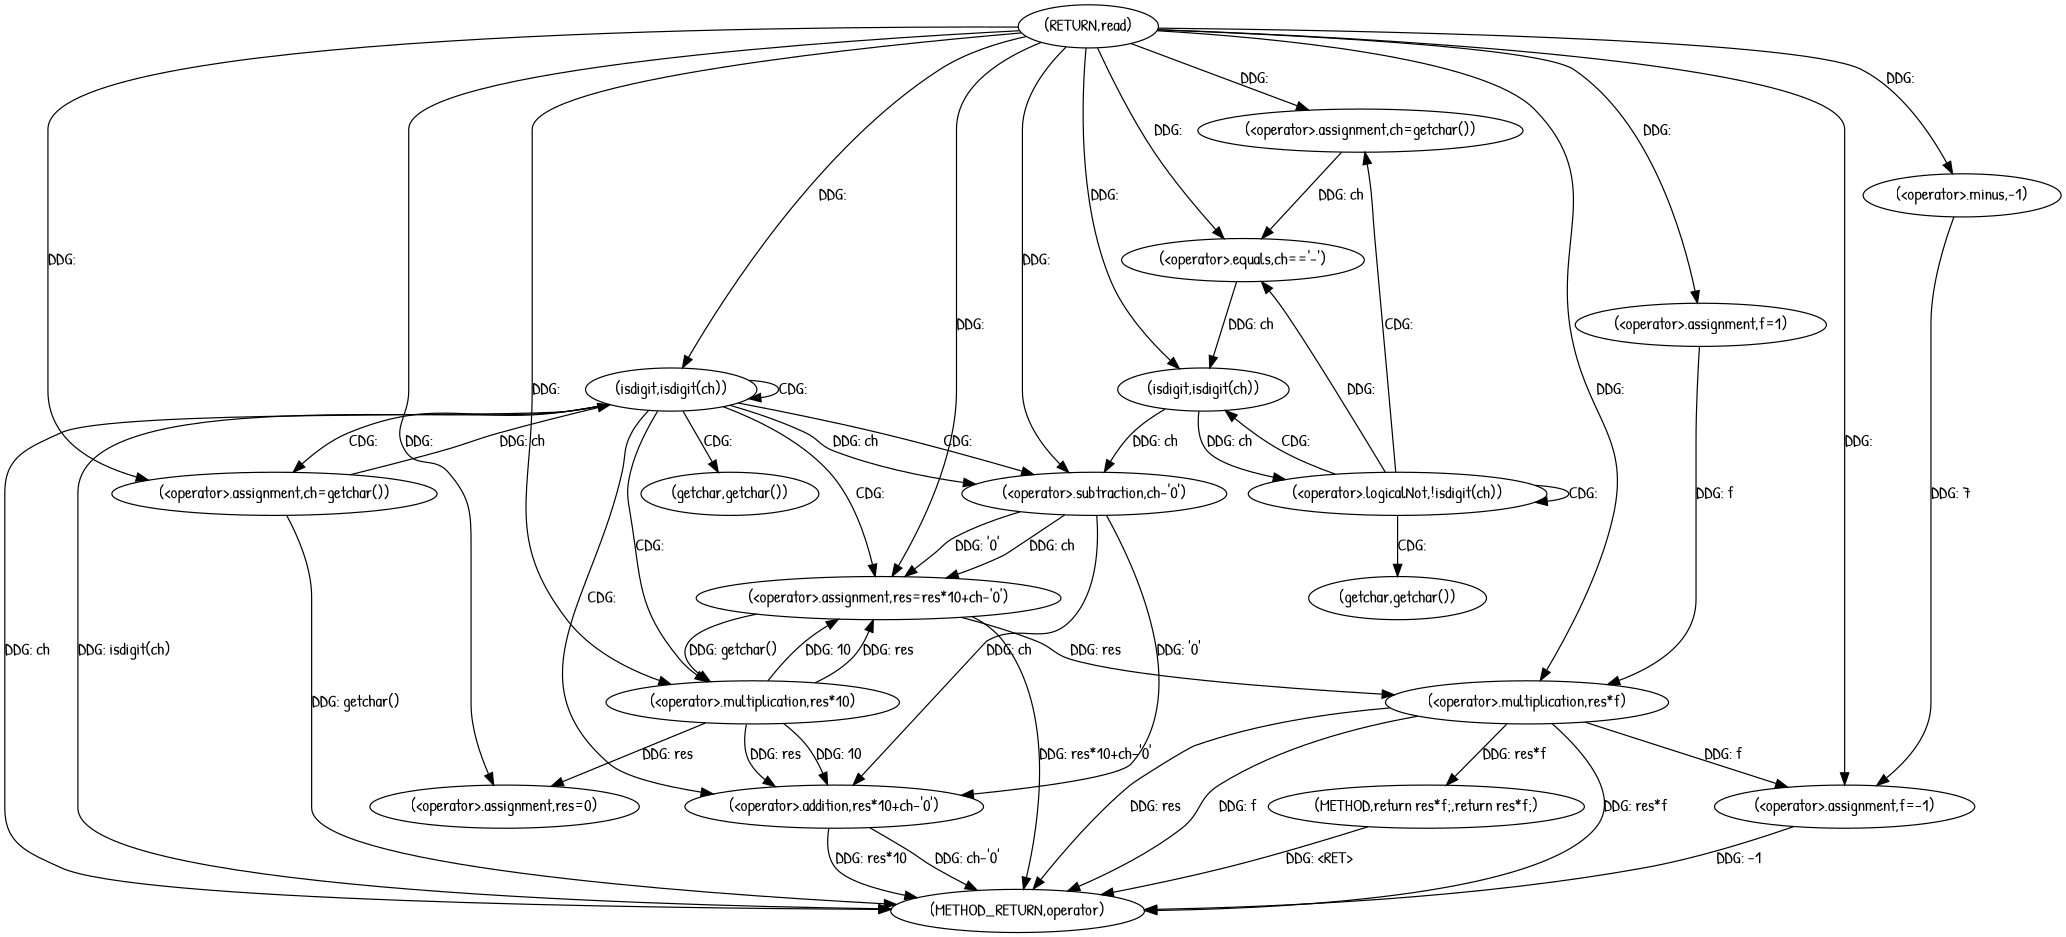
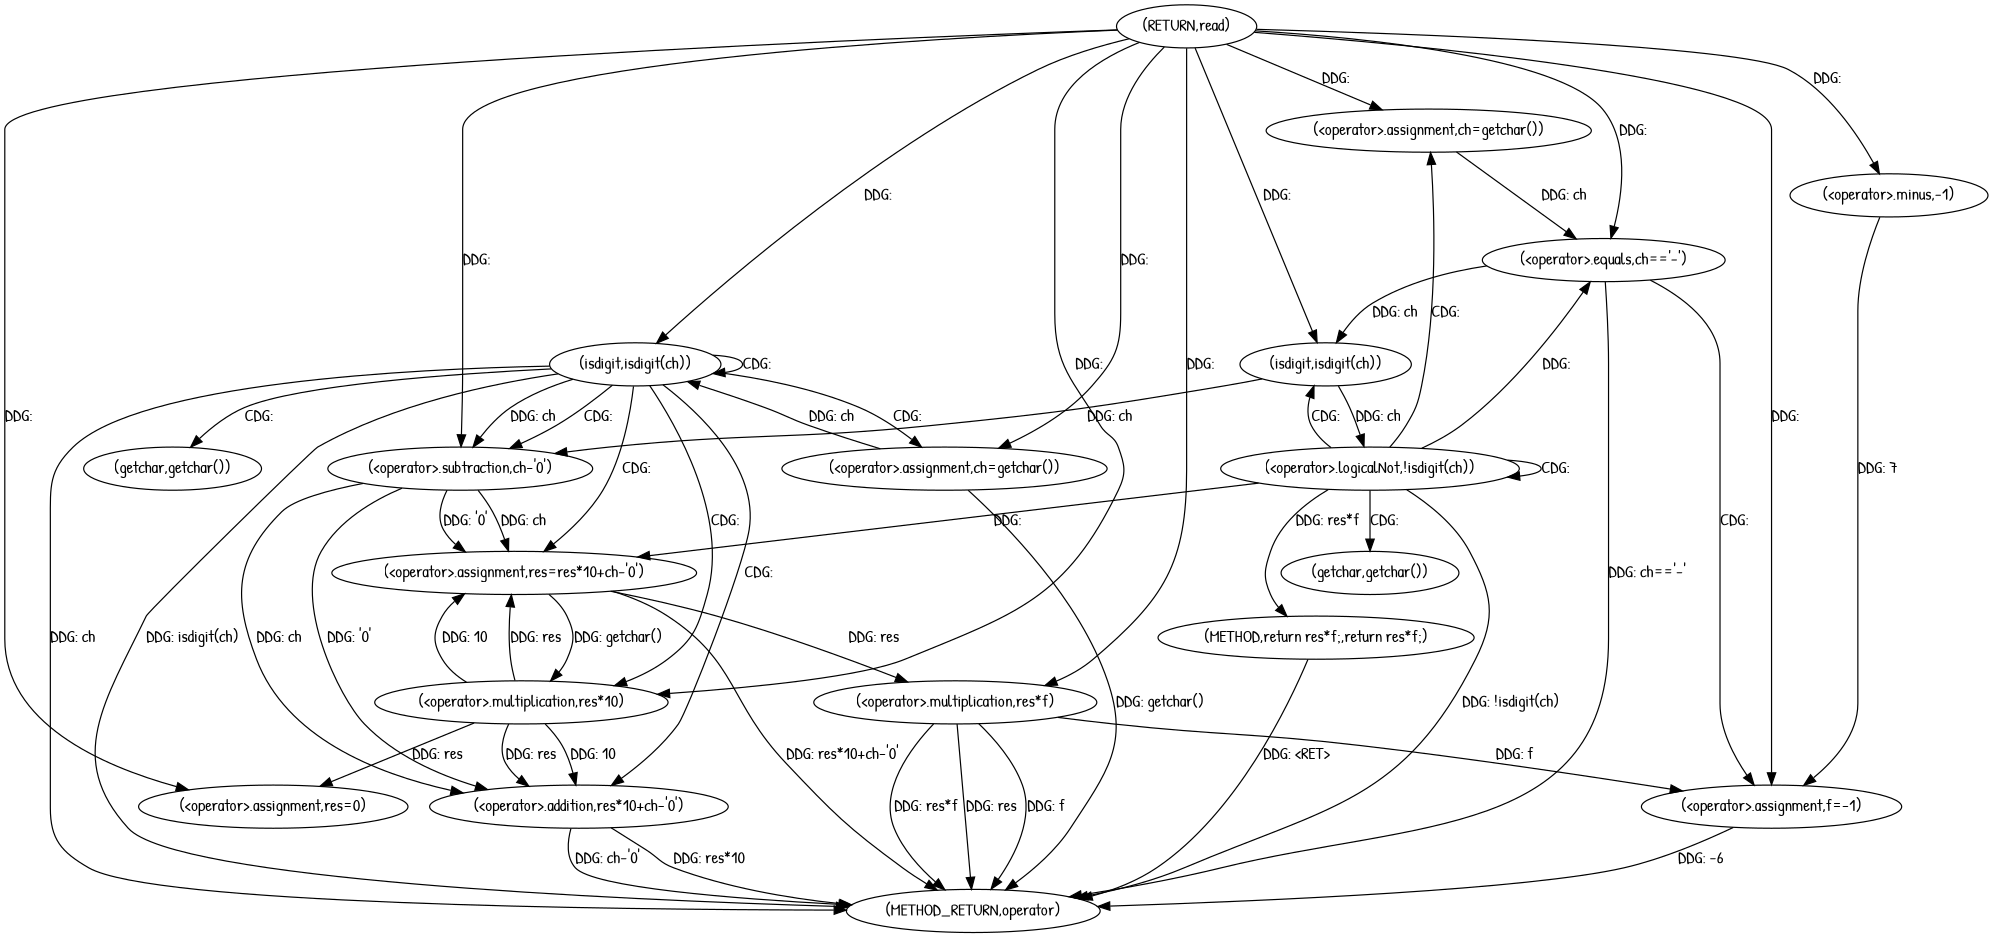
(956, 289) -> (954, 519)
(1701, 325) -> none
none -> (1720, 515)
(1481, 750) -> (1276, 539)
none -> (1577, 750)
none -> (1396, 766)
(1739, 859) -> (1701, 859)
